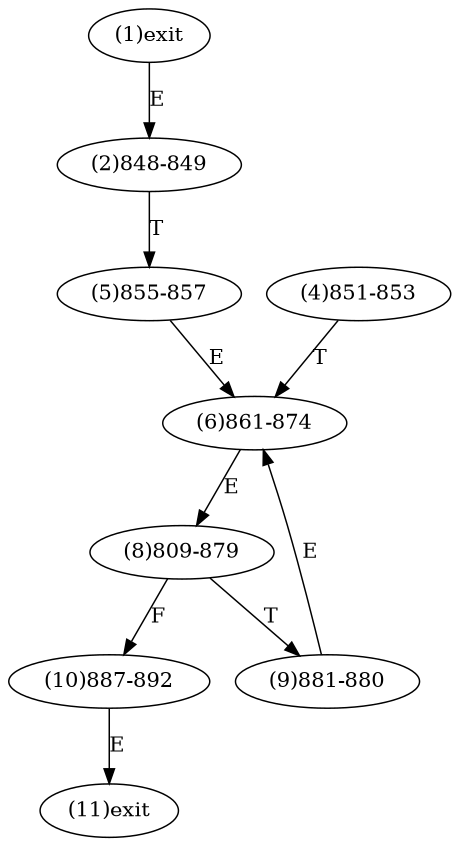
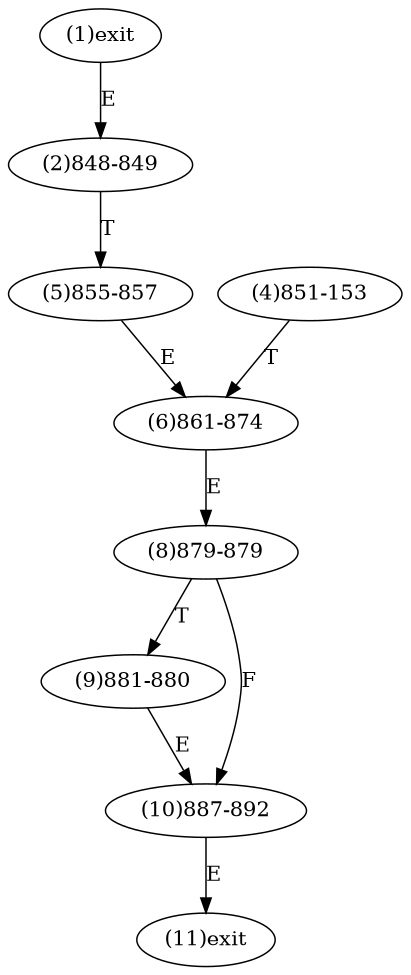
(359, 294) -> (310, 294)
(182, 552) -> (206, 552)
(297, 559) -> (166, 739)
